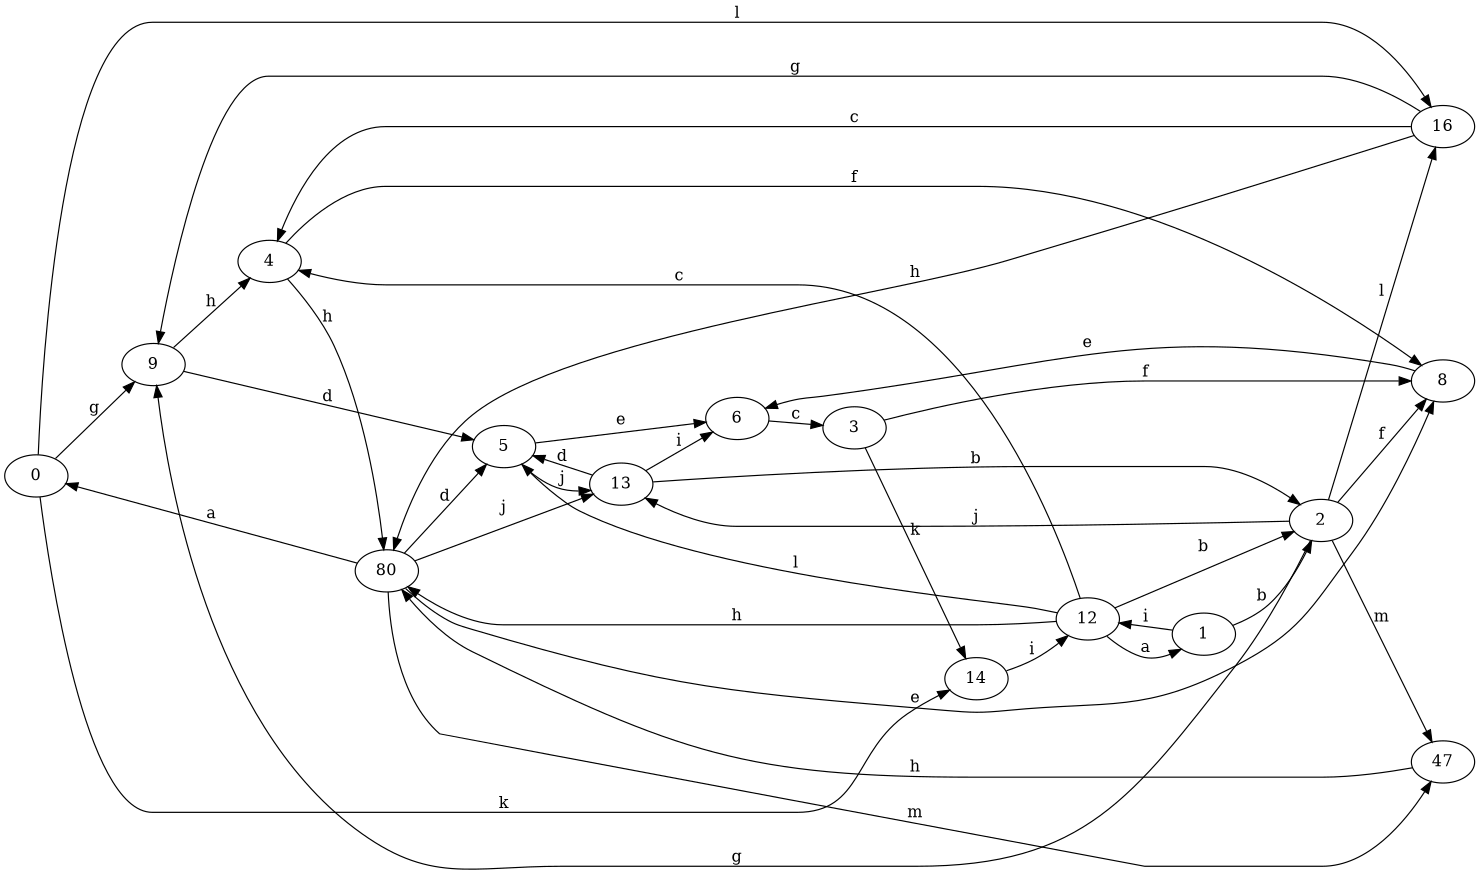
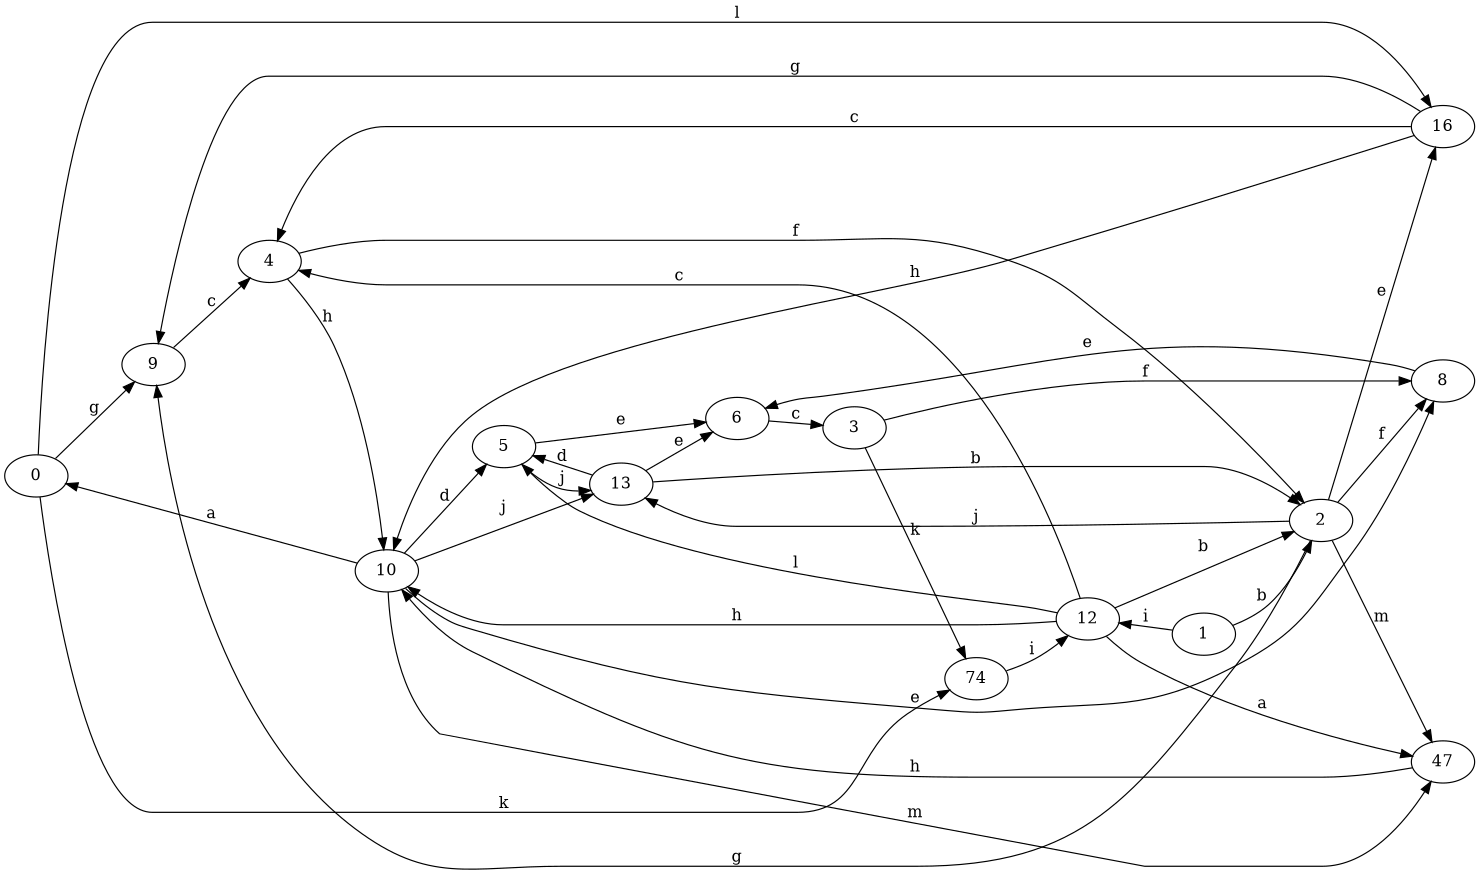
(859, 186) -> (841, 240)
(1382, 291) -> (1382, 291)
(212, 302) -> (212, 302)
(323, 404) -> none
(679, 441) -> (679, 441)
(387, 571) -> (387, 571)
(1136, 655) -> (1247, 710)
(976, 679) -> (976, 679)
